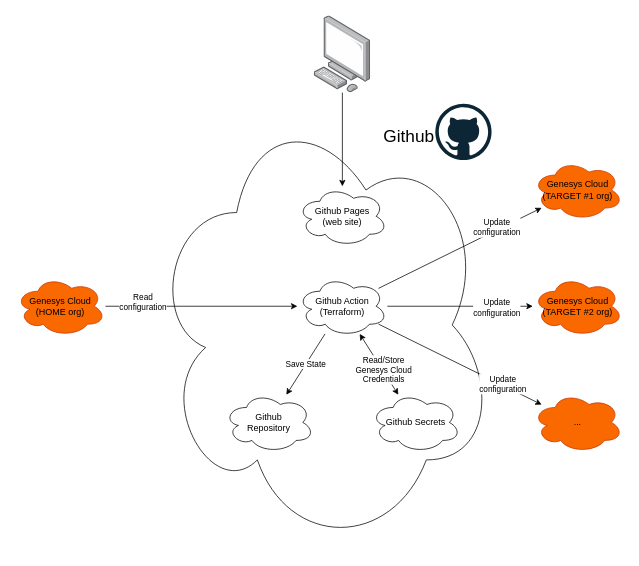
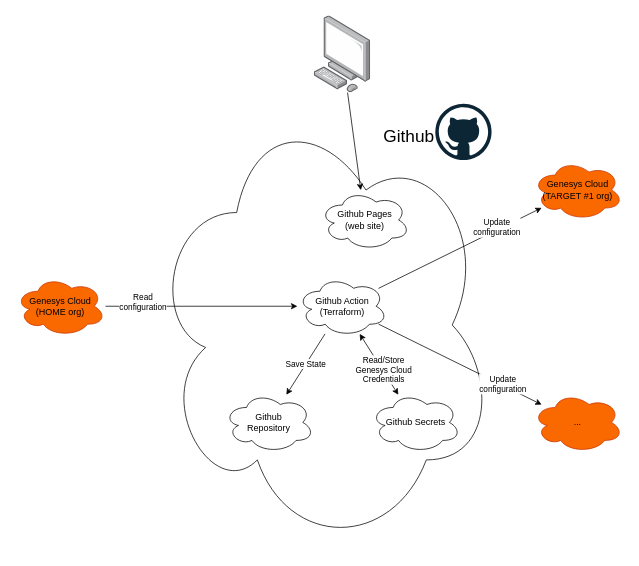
(342, 216) -> (365, 220)
(431, 306) -> none
(578, 306) -> none
